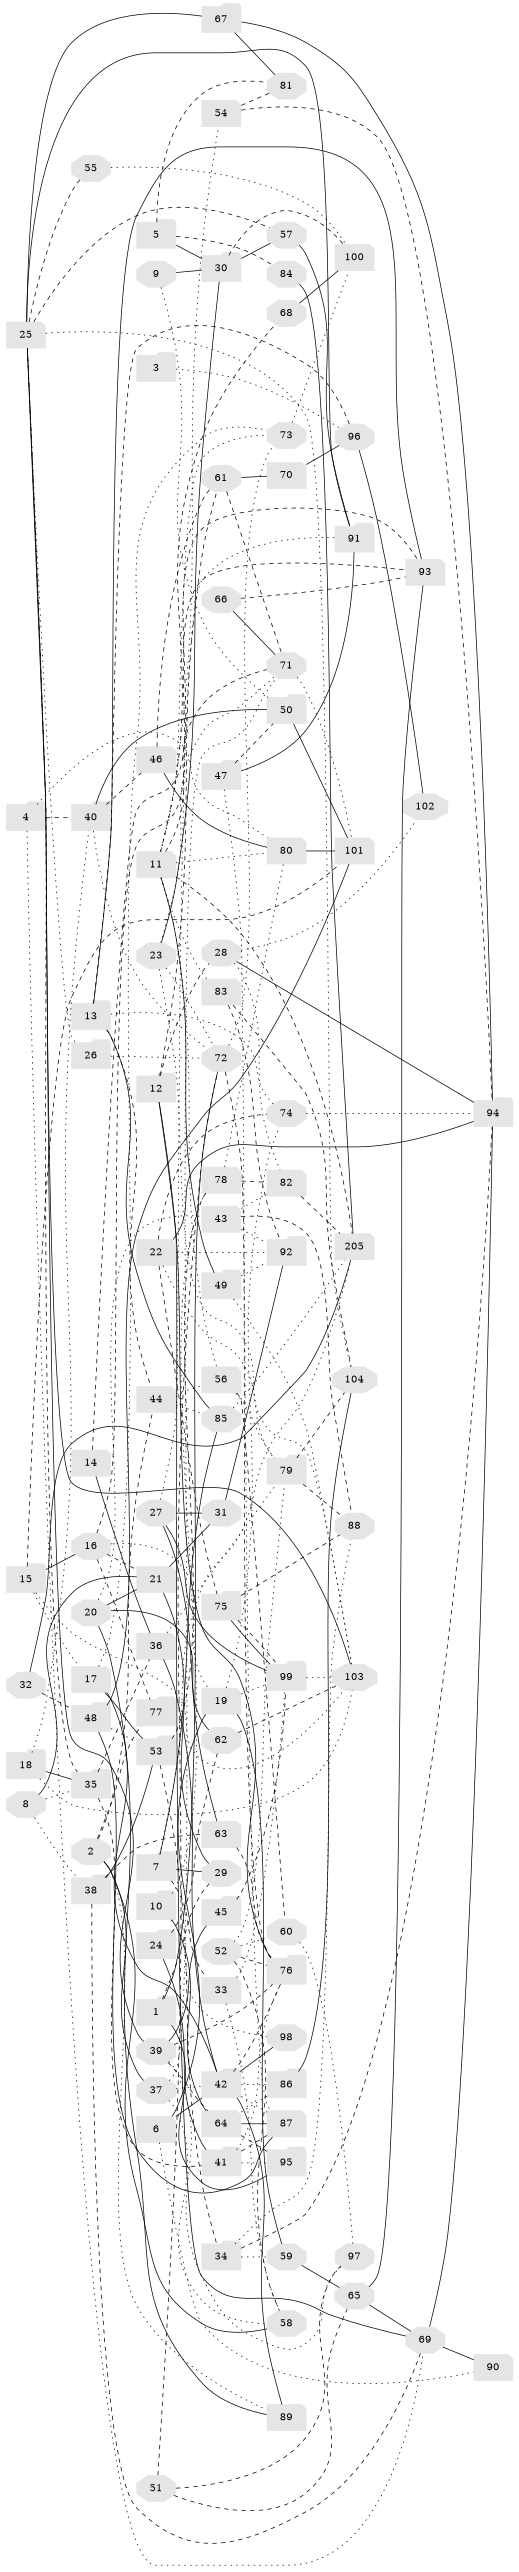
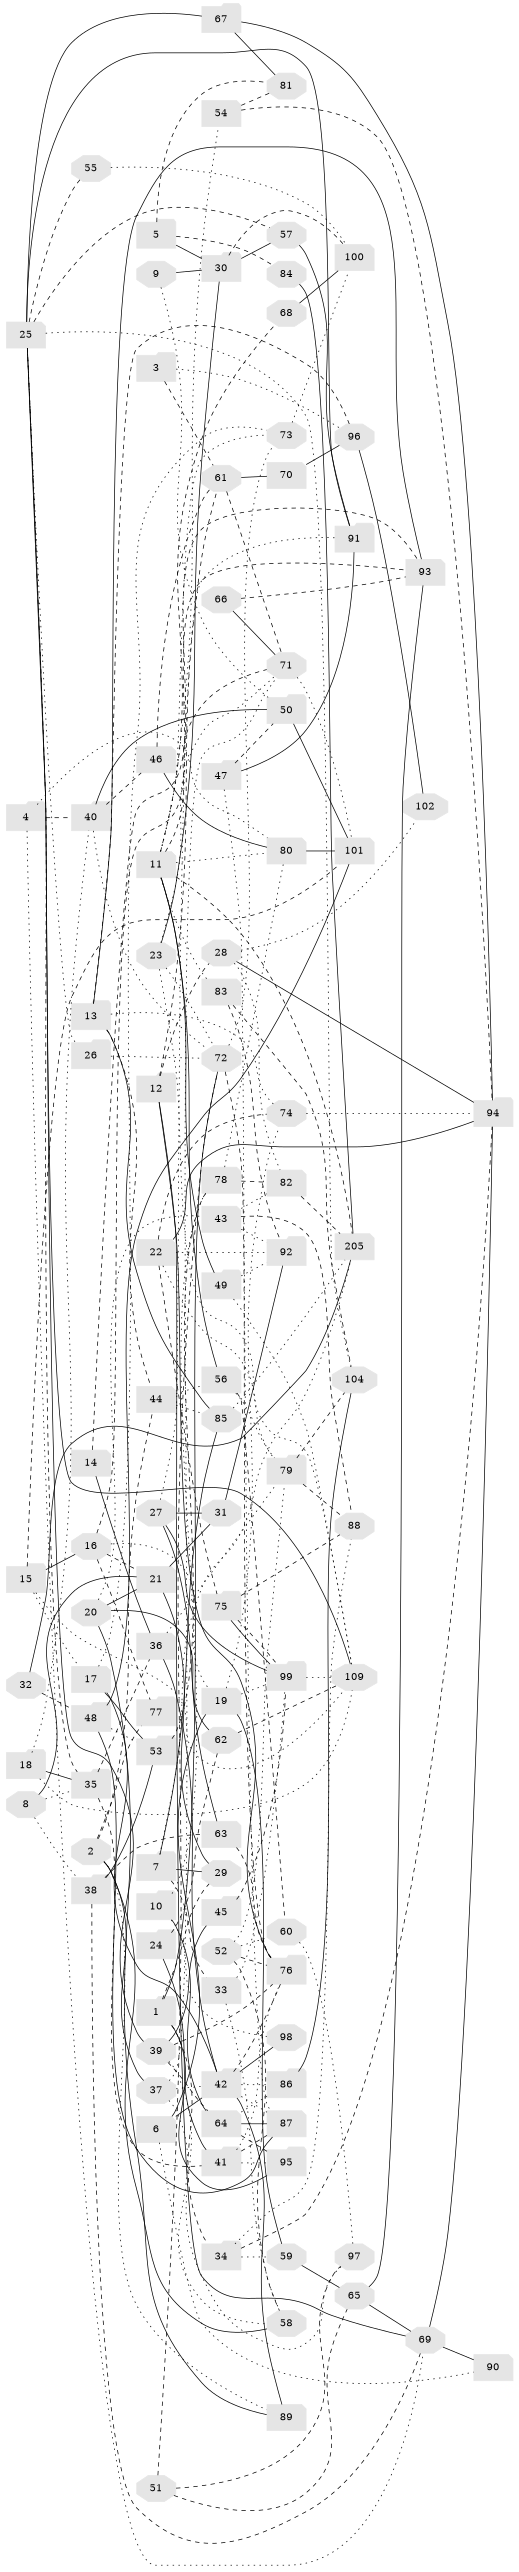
none -> (188, 421)
(191, 1209) -> (191, 1209)
(355, 1677) -> (355, 1677)
(187, 2005) -> (190, 2135)
